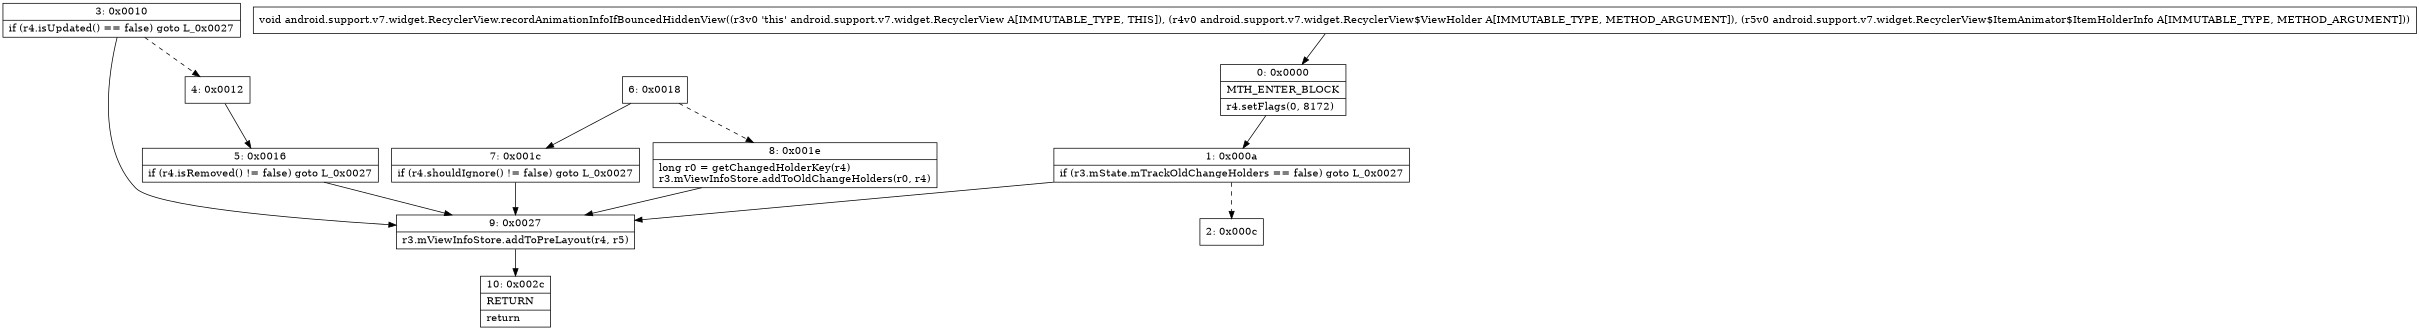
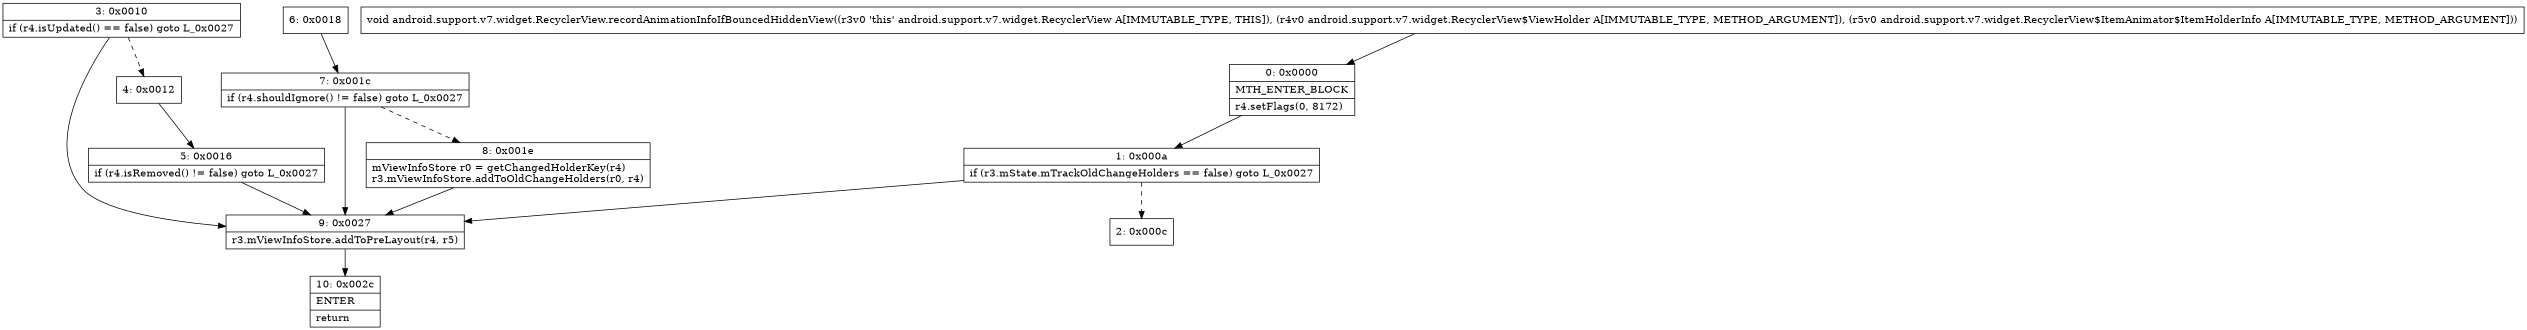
(713, 121) -> (417, 123)
(755, 168) -> (499, 168)
(510, 301) -> (336, 301)
